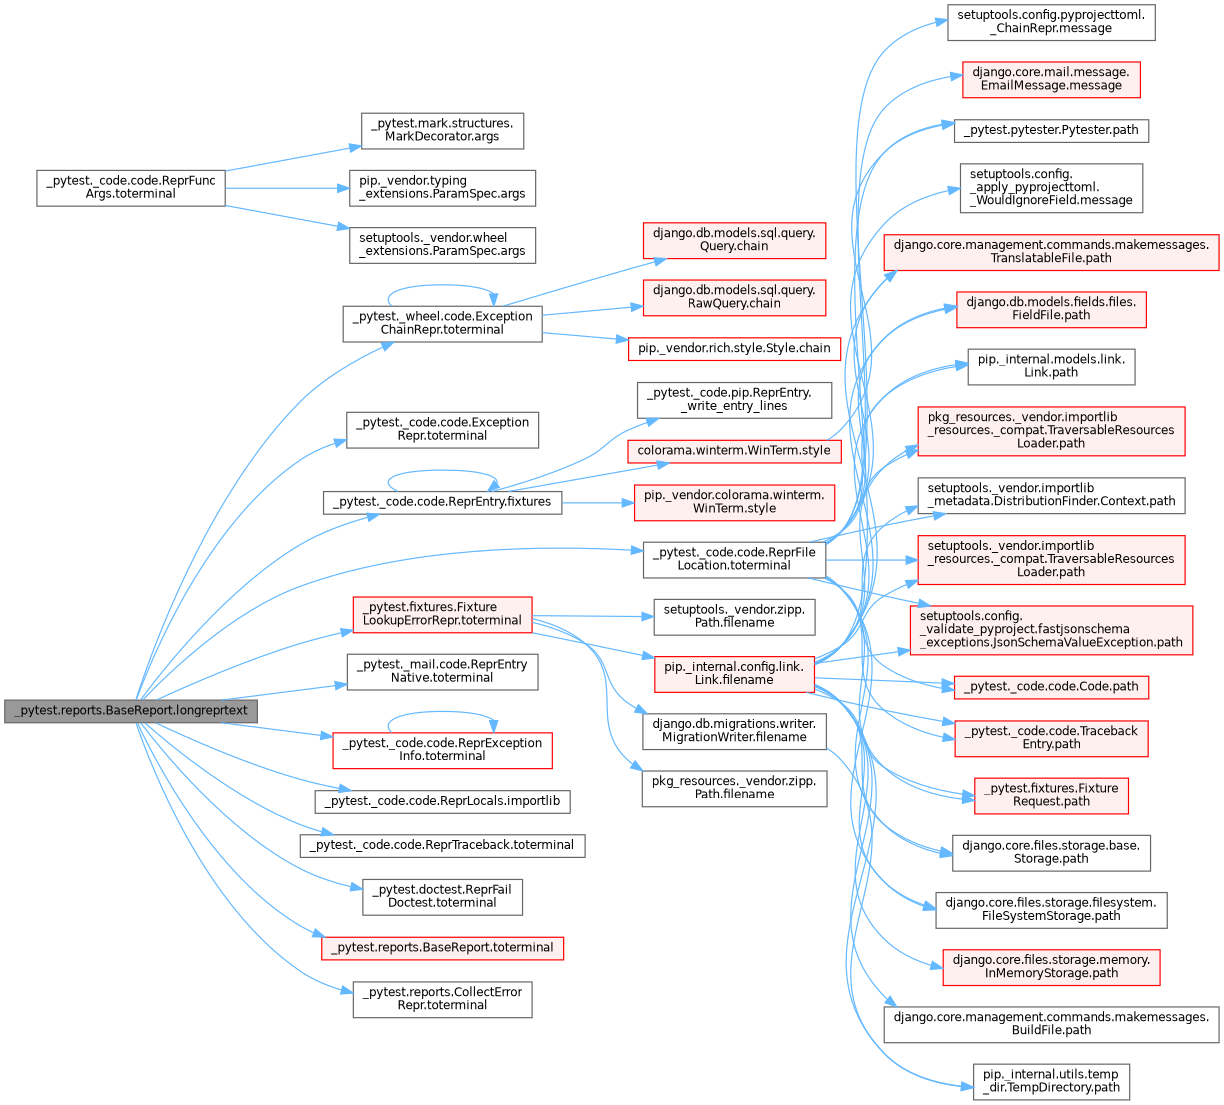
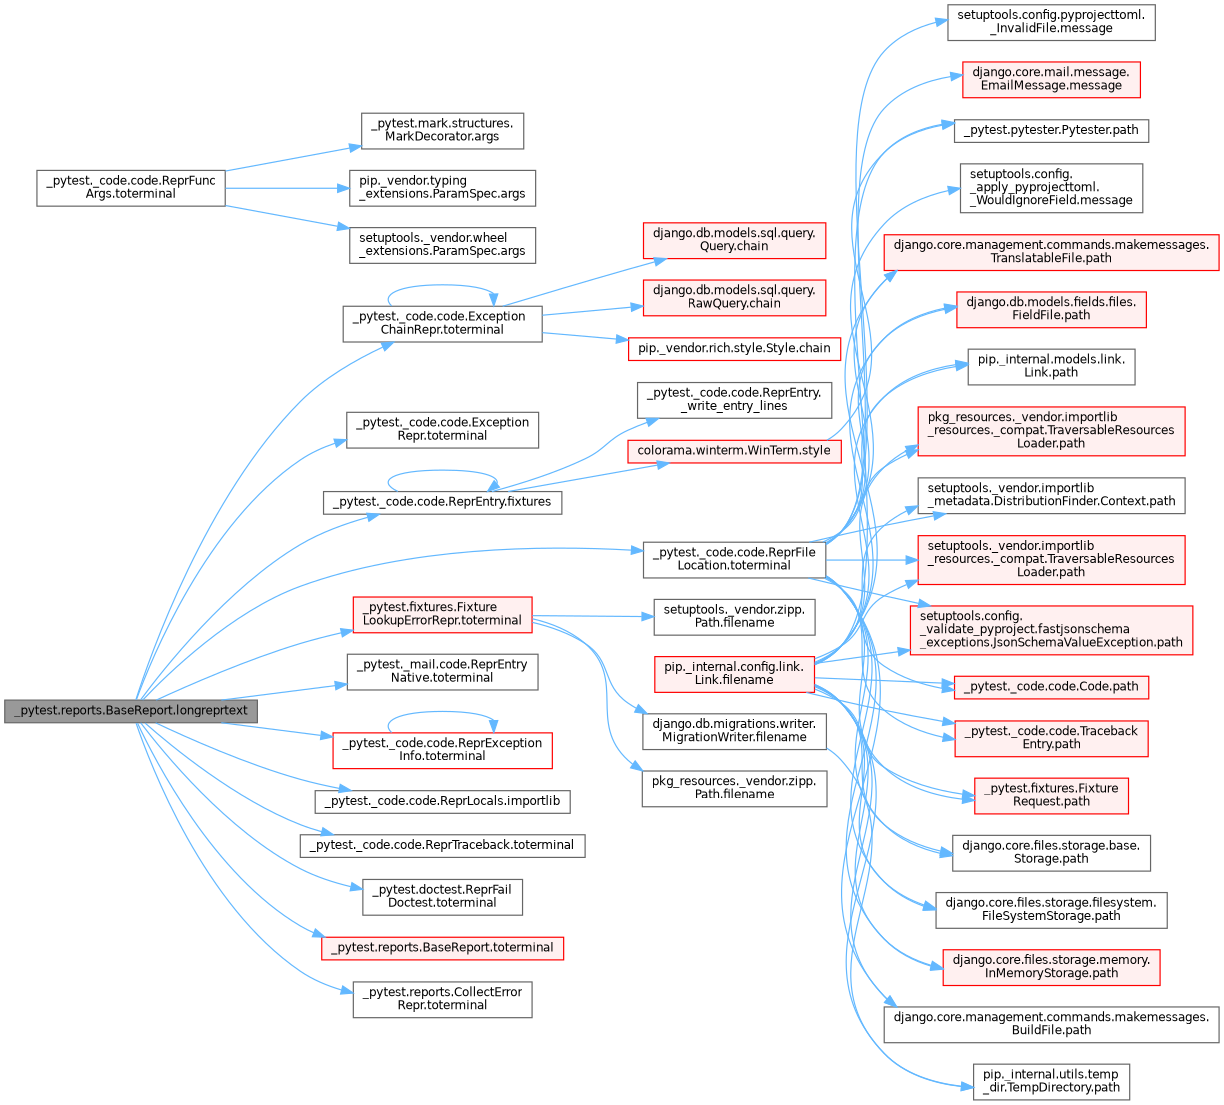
(1052, 23) -> (1052, 23)
(443, 324) -> (443, 324)
(735, 400) -> (735, 400)
(735, 503) -> none
(601, 647) -> none
none -> (874, 741)
none -> (857, 782)
